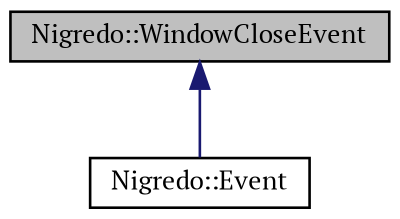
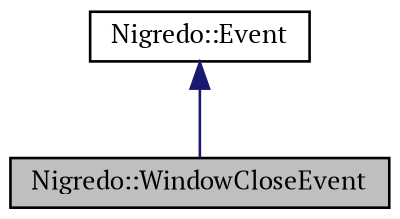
(200, 123) -> (200, 123)
